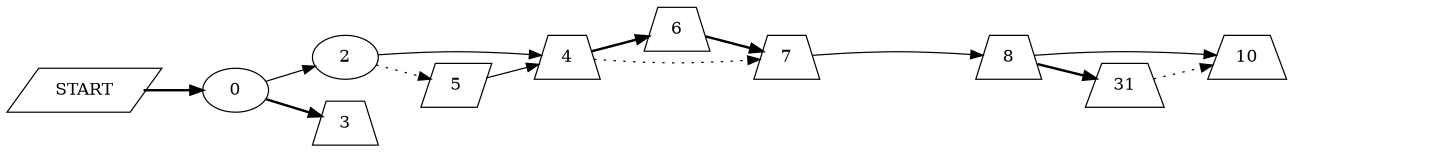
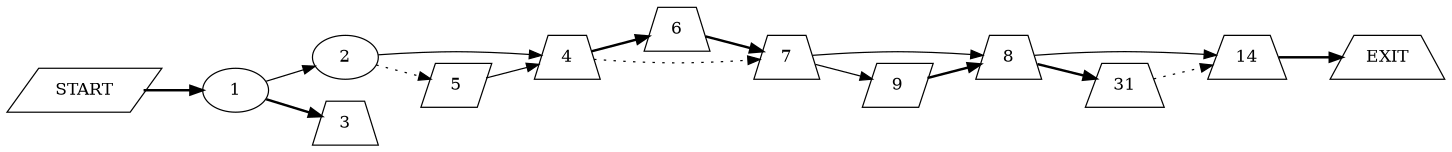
(1247, 57) -> (1247, 57)
none -> (1387, 57)
none -> (898, 85)
(236, 90) -> (236, 90)
